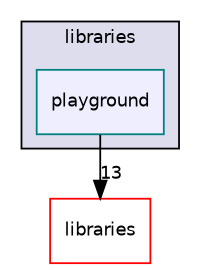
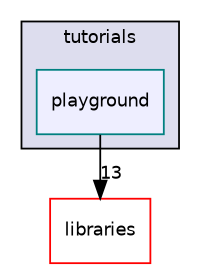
(100, 38) -> (100, 38)
